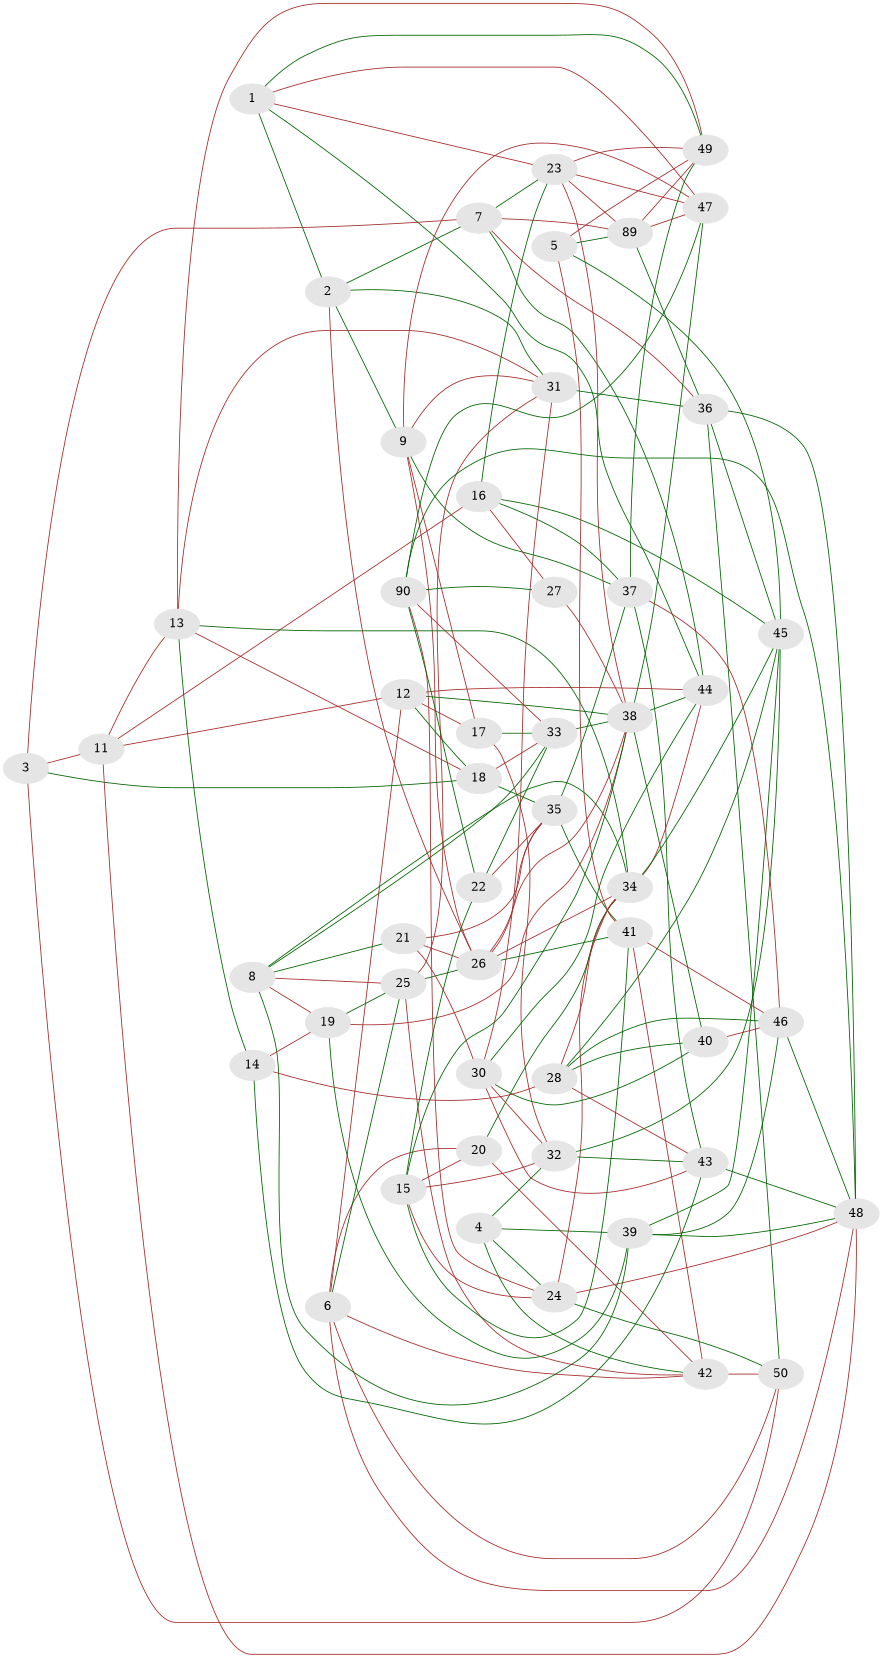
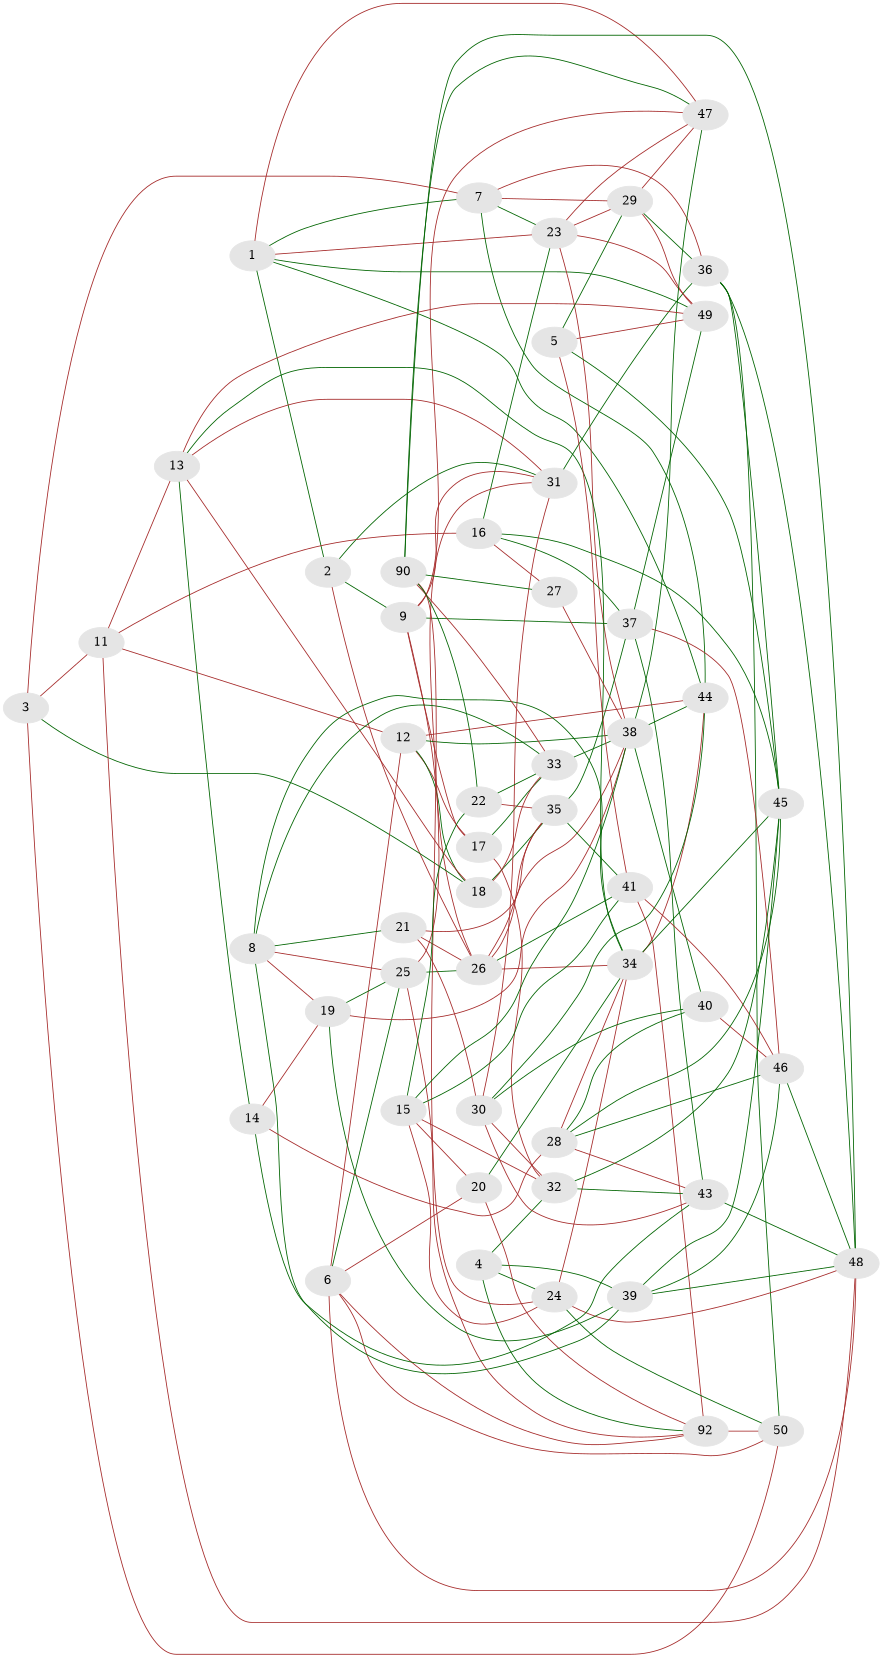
(630, 233) -> (630, 201)
(404, 255) -> (360, 213)
(706, 1374) -> (706, 1431)
